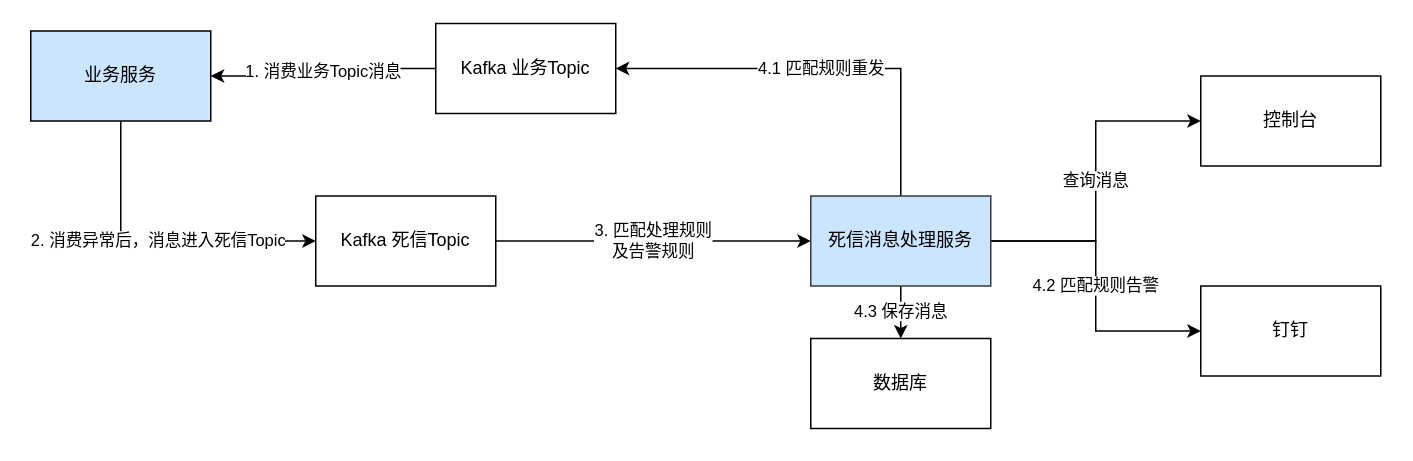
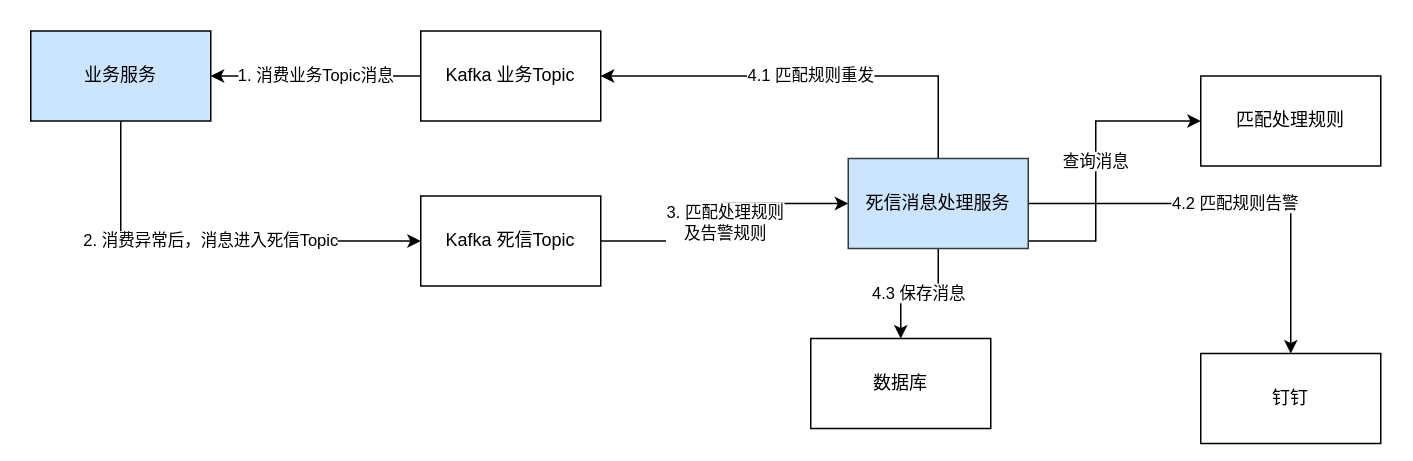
(526, 68) -> (511, 76)
(1291, 121) -> (1291, 121)
(406, 241) -> (511, 241)
(901, 241) -> (938, 203)
(1291, 331) -> (1291, 398)
